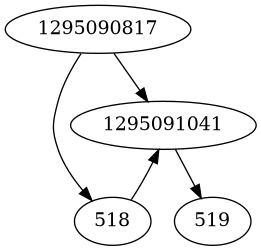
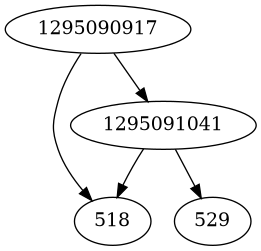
(98, 29) -> (98, 29)
(143, 181) -> (133, 167)
(213, 221) -> (213, 221)
